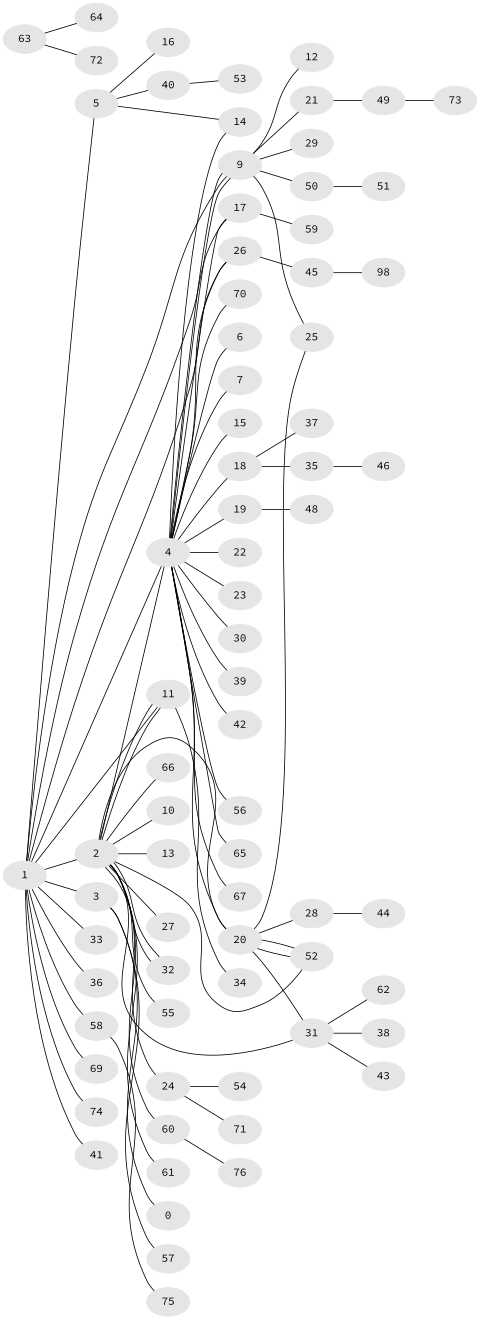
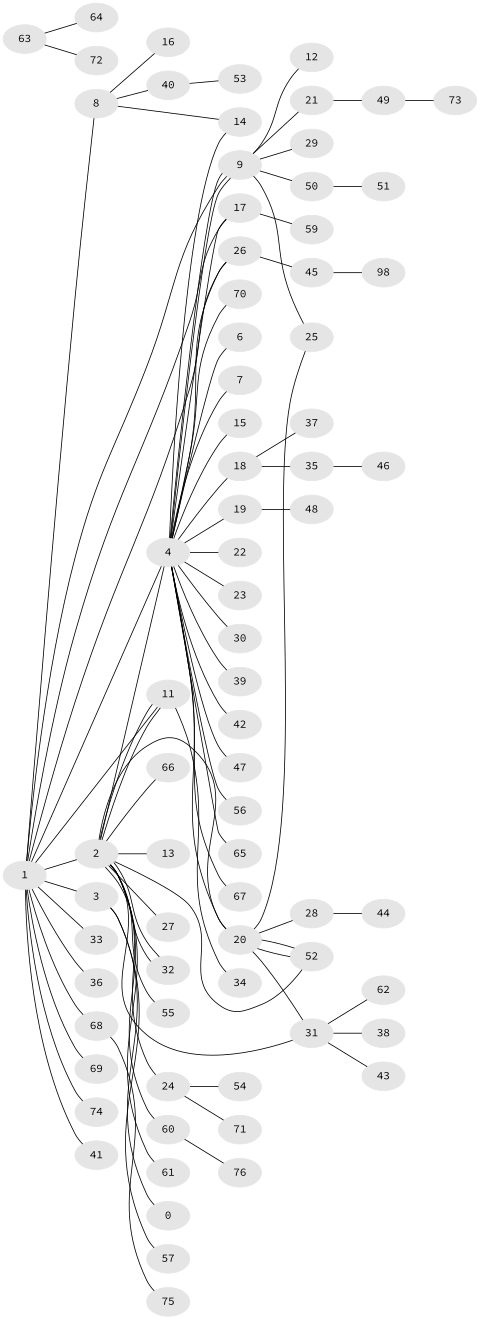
(96, 104) -> (96, 104)
none -> (240, 768)
(168, 811) -> none
(96, 1026) -> (96, 1026)
